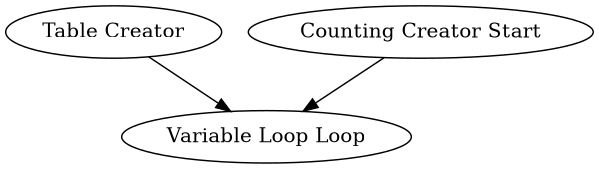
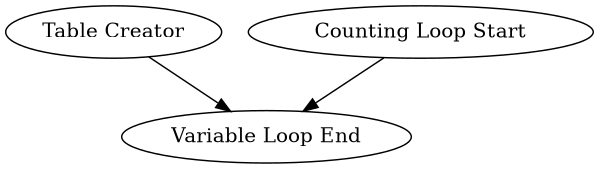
(421, 32) -> (421, 32)
(266, 137) -> (266, 137)
